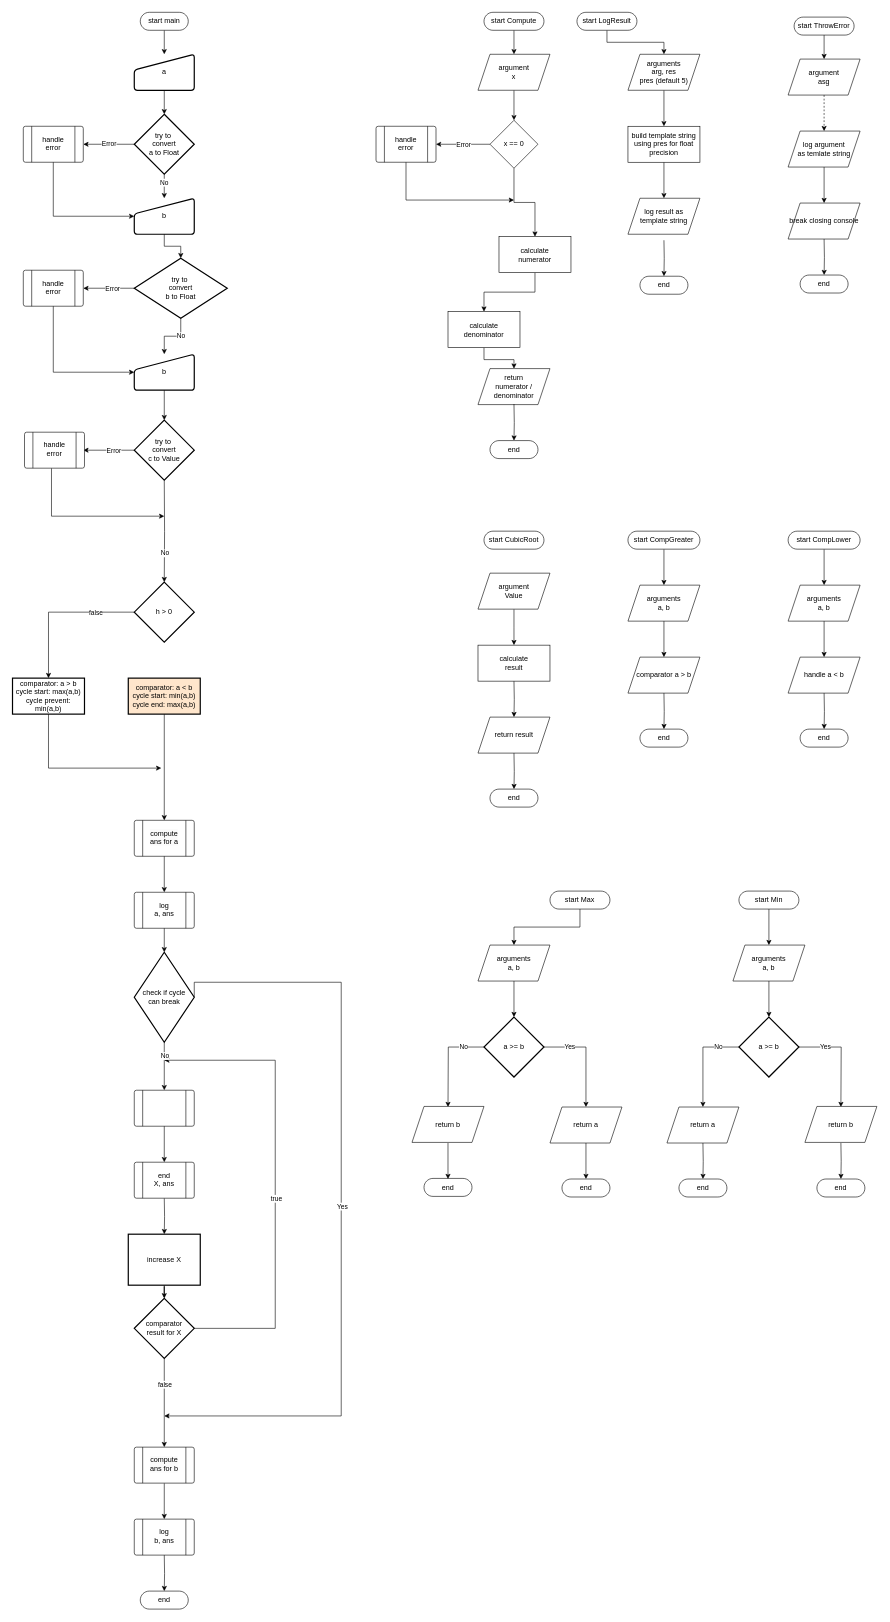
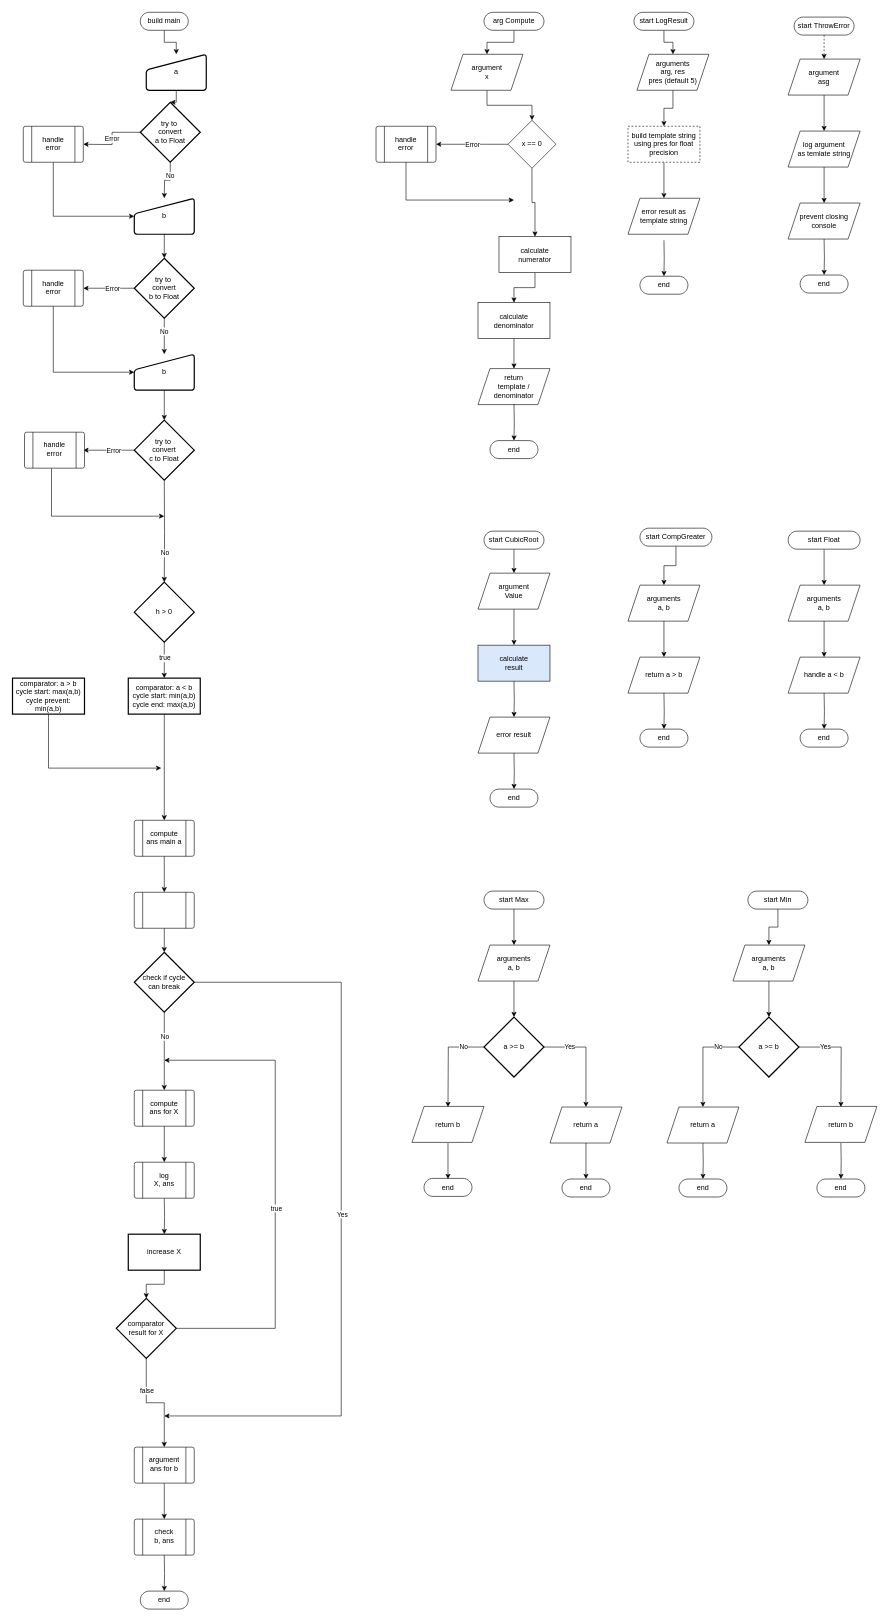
(164, 21) -> (164, 21)
(514, 21) -> (514, 21)
(607, 21) -> (664, 21)
(824, 44) -> (824, 44)
(164, 72) -> (176, 72)
(514, 72) -> (487, 72)
(664, 72) -> (673, 72)
(824, 111) -> (824, 111)
(164, 144) -> (170, 132)
(514, 144) -> (532, 144)
(664, 144) -> (664, 144)
(664, 216) -> (664, 216)
(824, 221) -> (824, 221)
(181, 288) -> (164, 288)
(484, 330) -> (514, 321)
(514, 387) -> (514, 387)
(164, 450) -> (164, 450)
(664, 540) -> (676, 537)
(824, 540) -> (824, 540)
none -> (514, 567)
(48, 642) -> none
none -> (164, 659)
(514, 663) -> (514, 663)
(664, 675) -> (664, 675)
(164, 696) -> (164, 696)
(514, 735) -> (514, 735)
(164, 838) -> (164, 838)
(580, 900) -> (514, 900)
(769, 900) -> (778, 900)
(164, 911) -> none
(164, 998) -> (164, 983)
none -> (164, 1109)
(164, 1180) -> (164, 1180)
(164, 1260) -> (164, 1253)
(164, 1329) -> (146, 1329)
(164, 1465) -> (164, 1465)
(164, 1537) -> (164, 1537)
